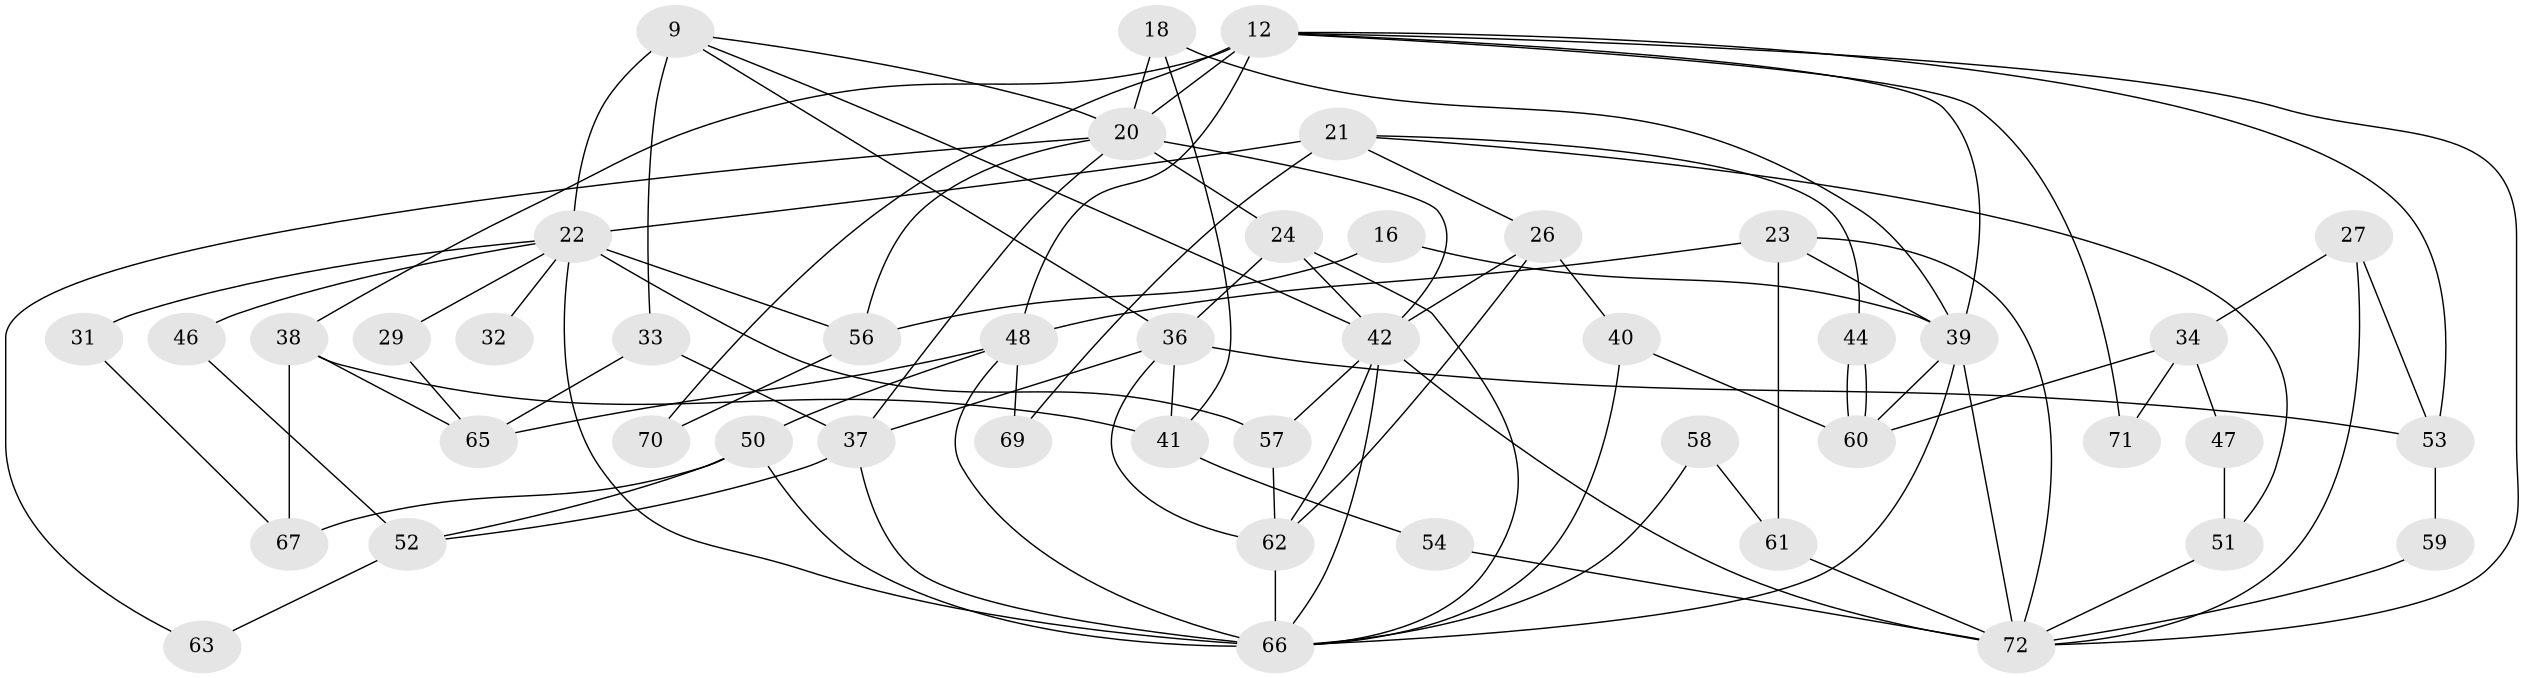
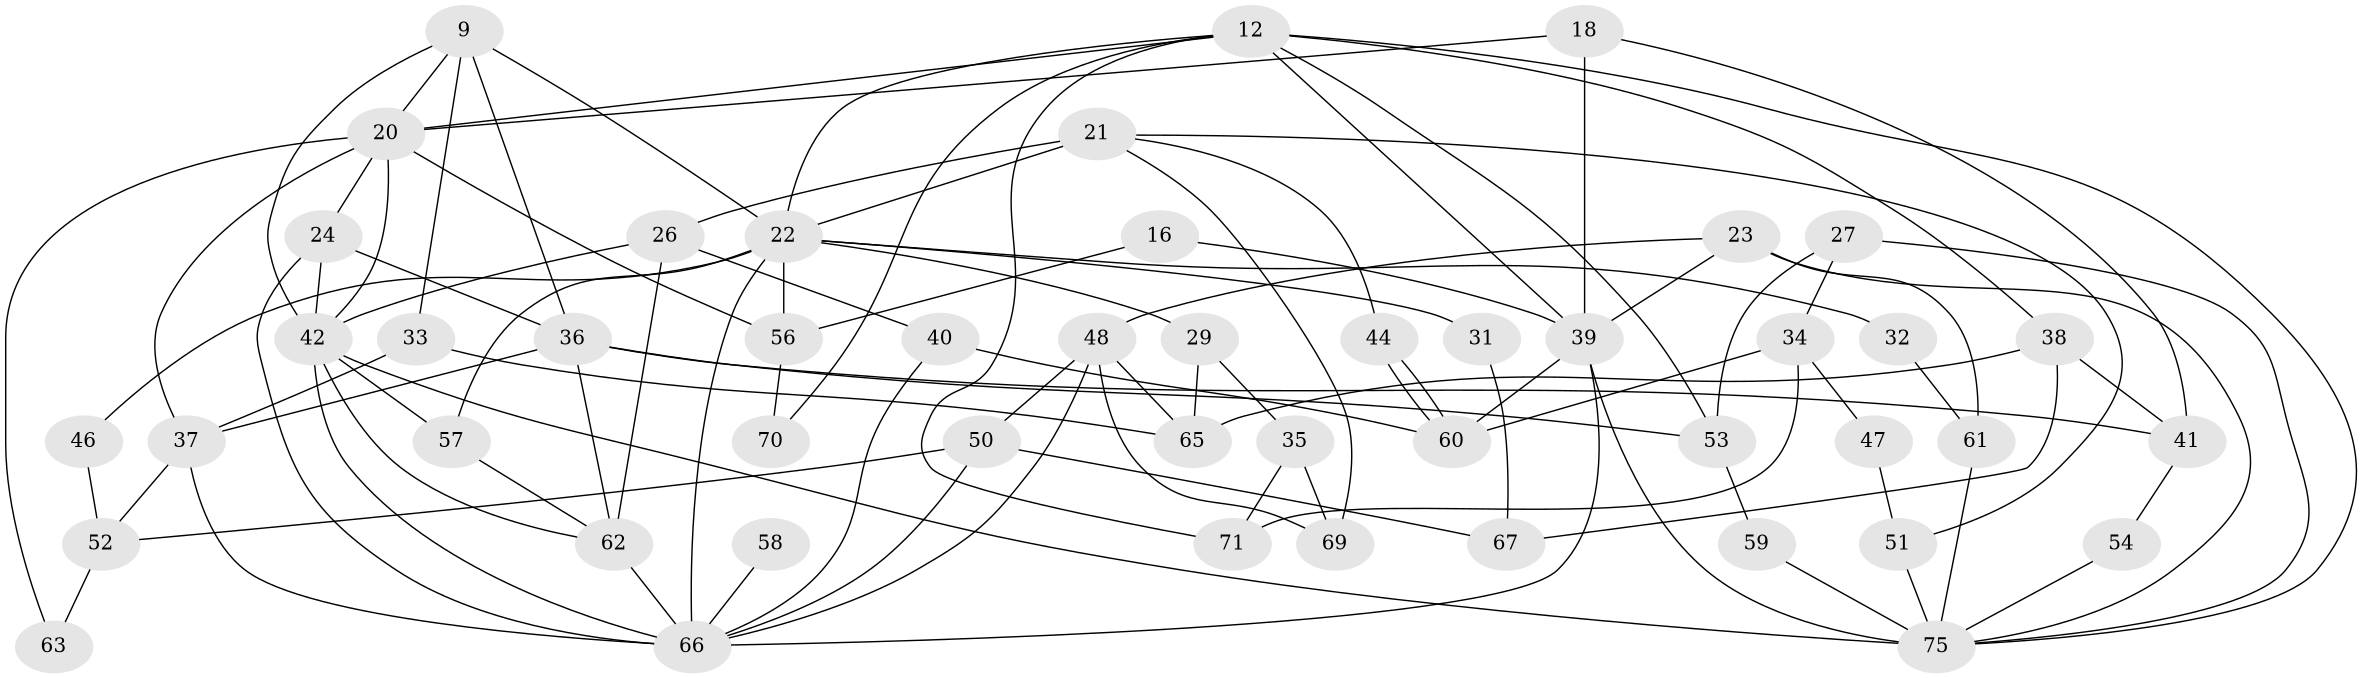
(1132, 183) -> (848, 105)
none -> (1295, 442)
(1739, 493) -> (1937, 390)
(2016, 647) -> (1937, 647)
